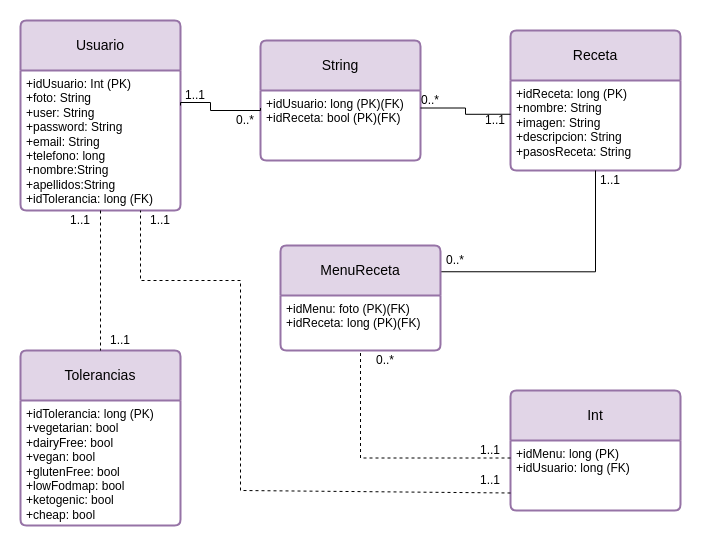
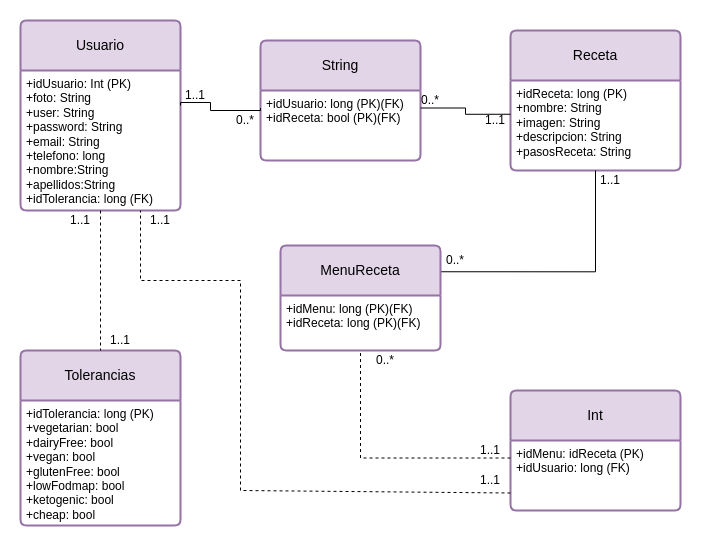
(361, 317) -> (361, 317)
(578, 462) -> (584, 462)
